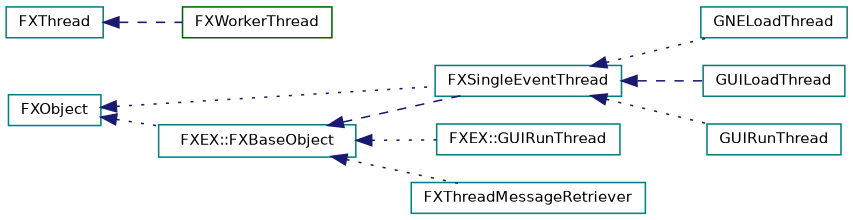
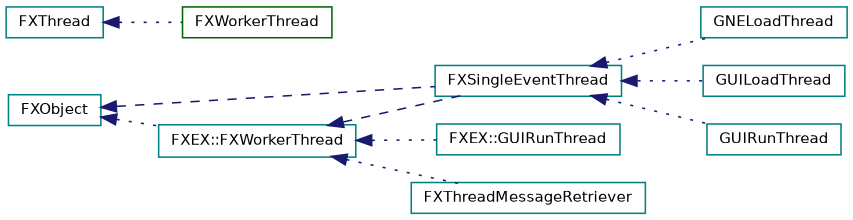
(151, 22) -> (151, 22)
(670, 81) -> (670, 81)
(276, 96) -> (276, 96)
(257, 141) -> (257, 141)
